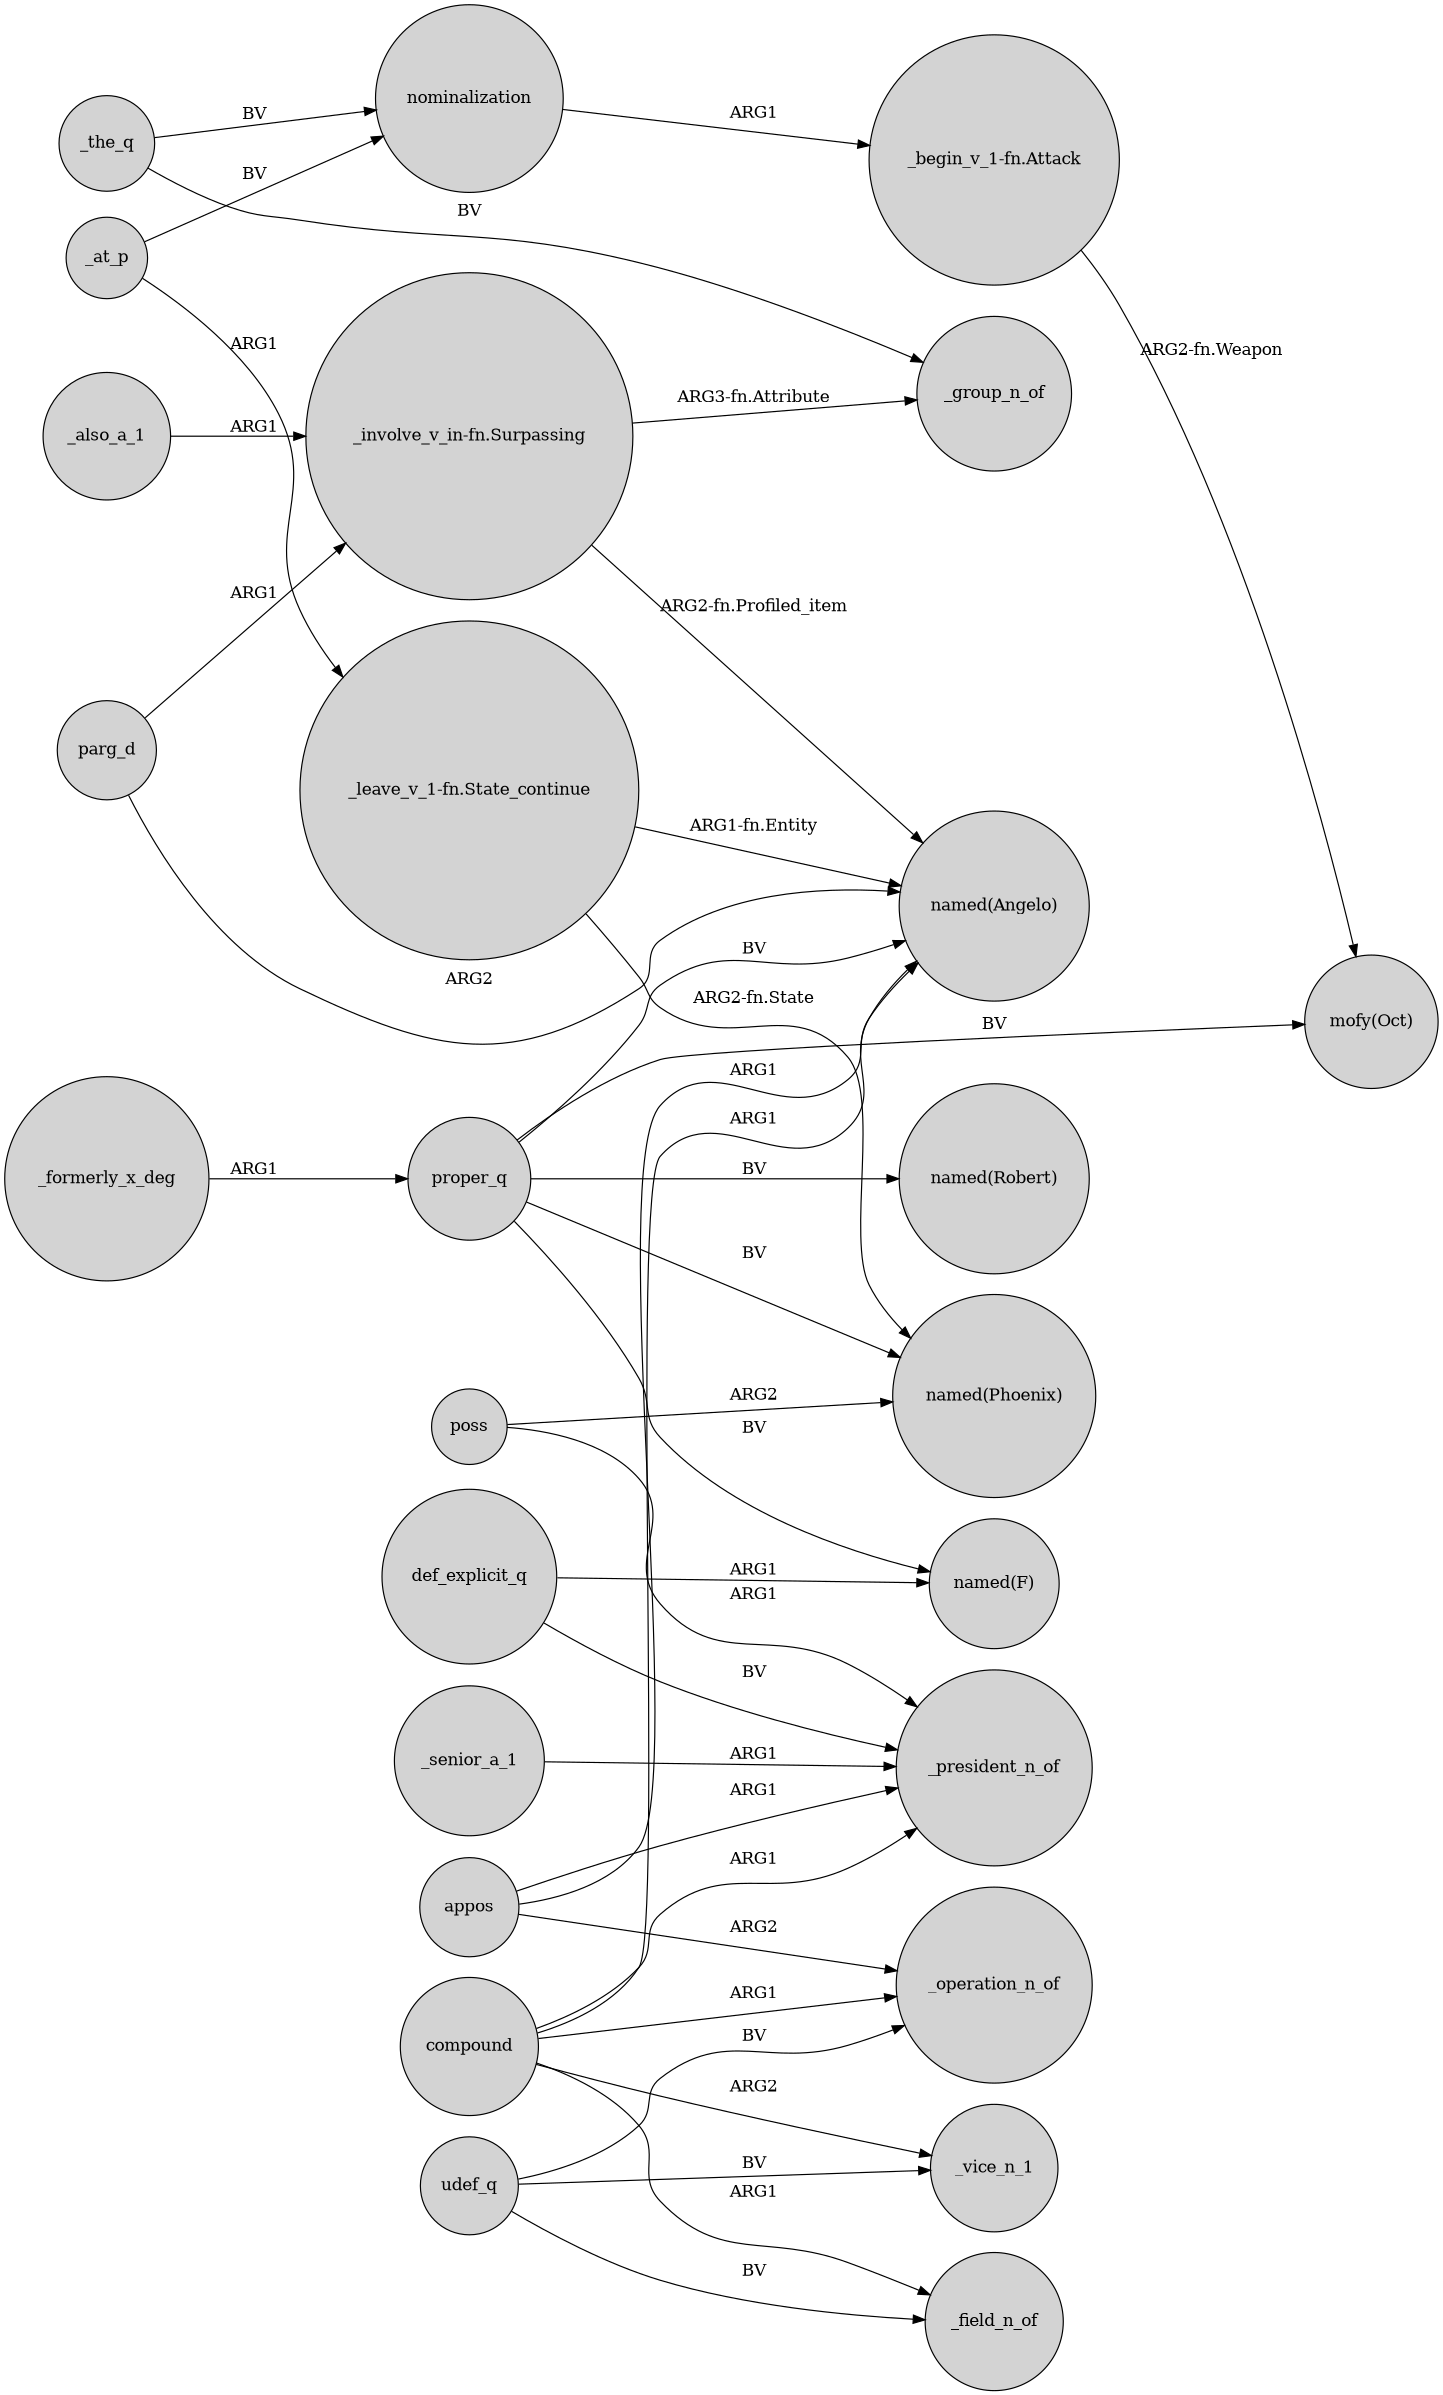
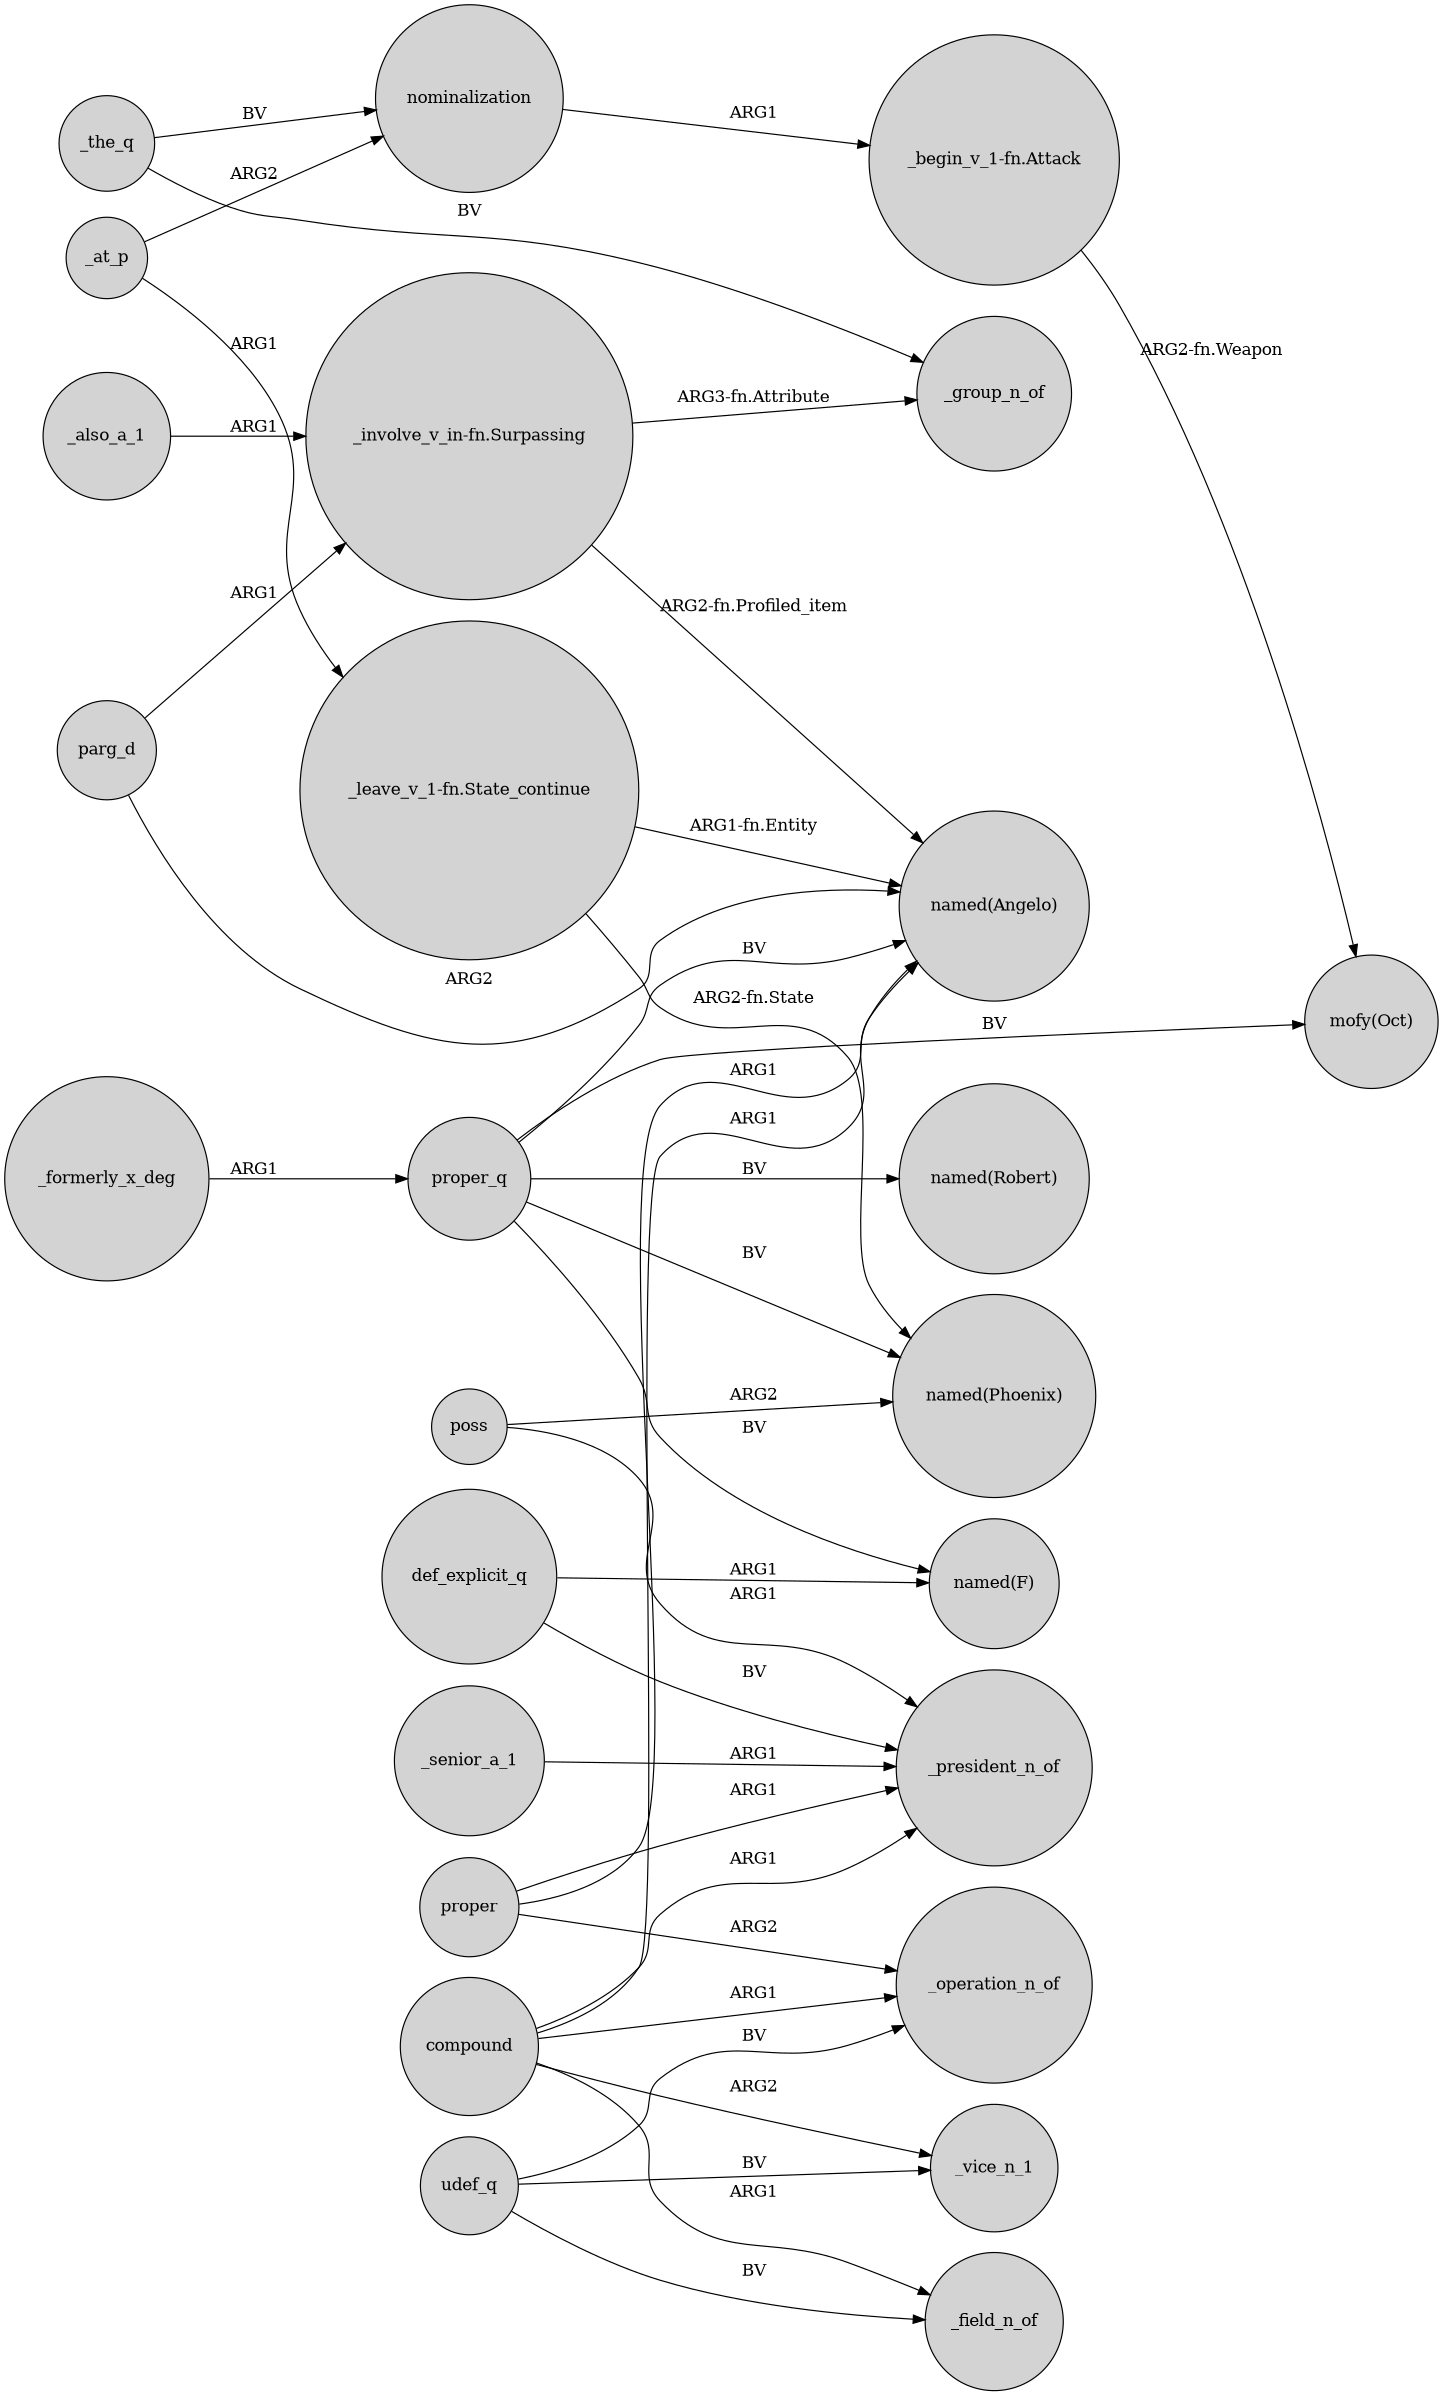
(254, 175) -> (254, 175)
(469, 1907) -> (469, 1907)
